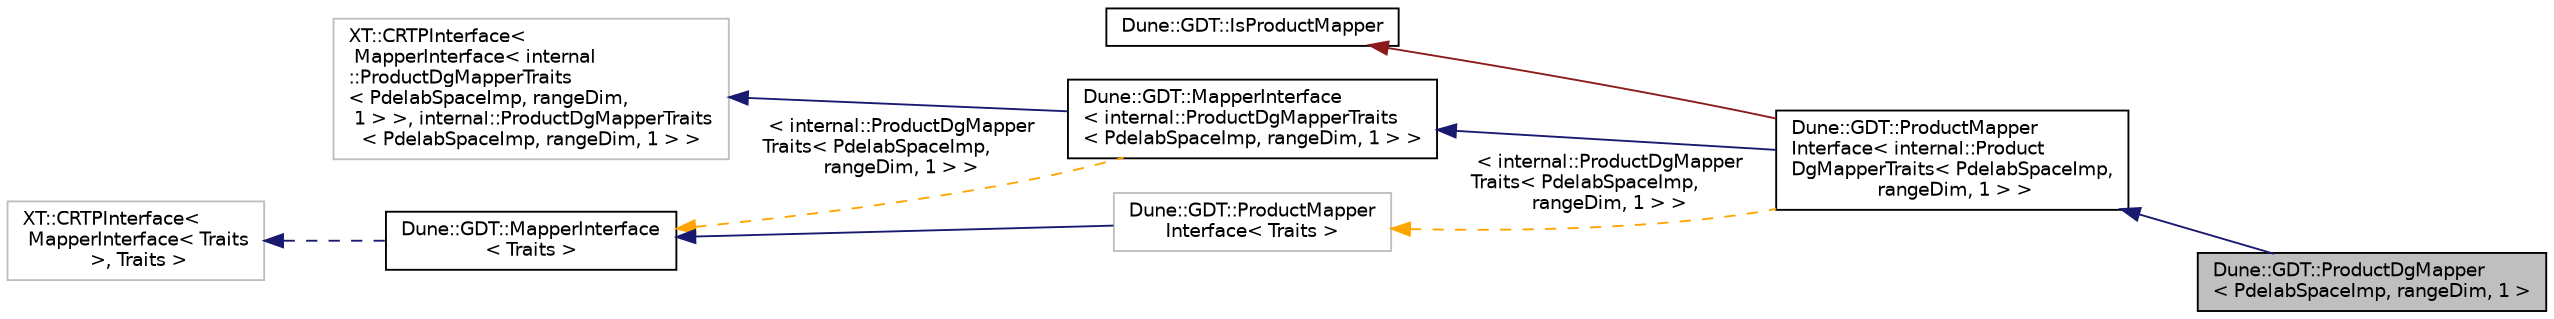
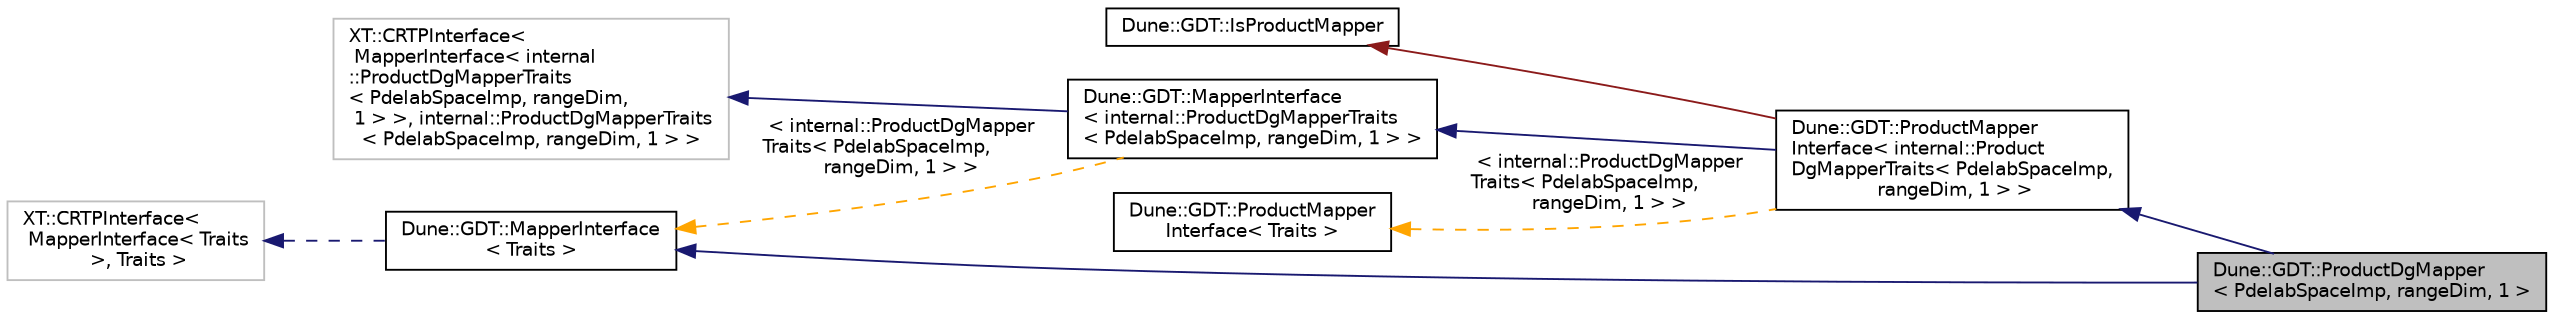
(1253, 222) -> (1253, 222)
(905, 231) -> (1446, 277)
